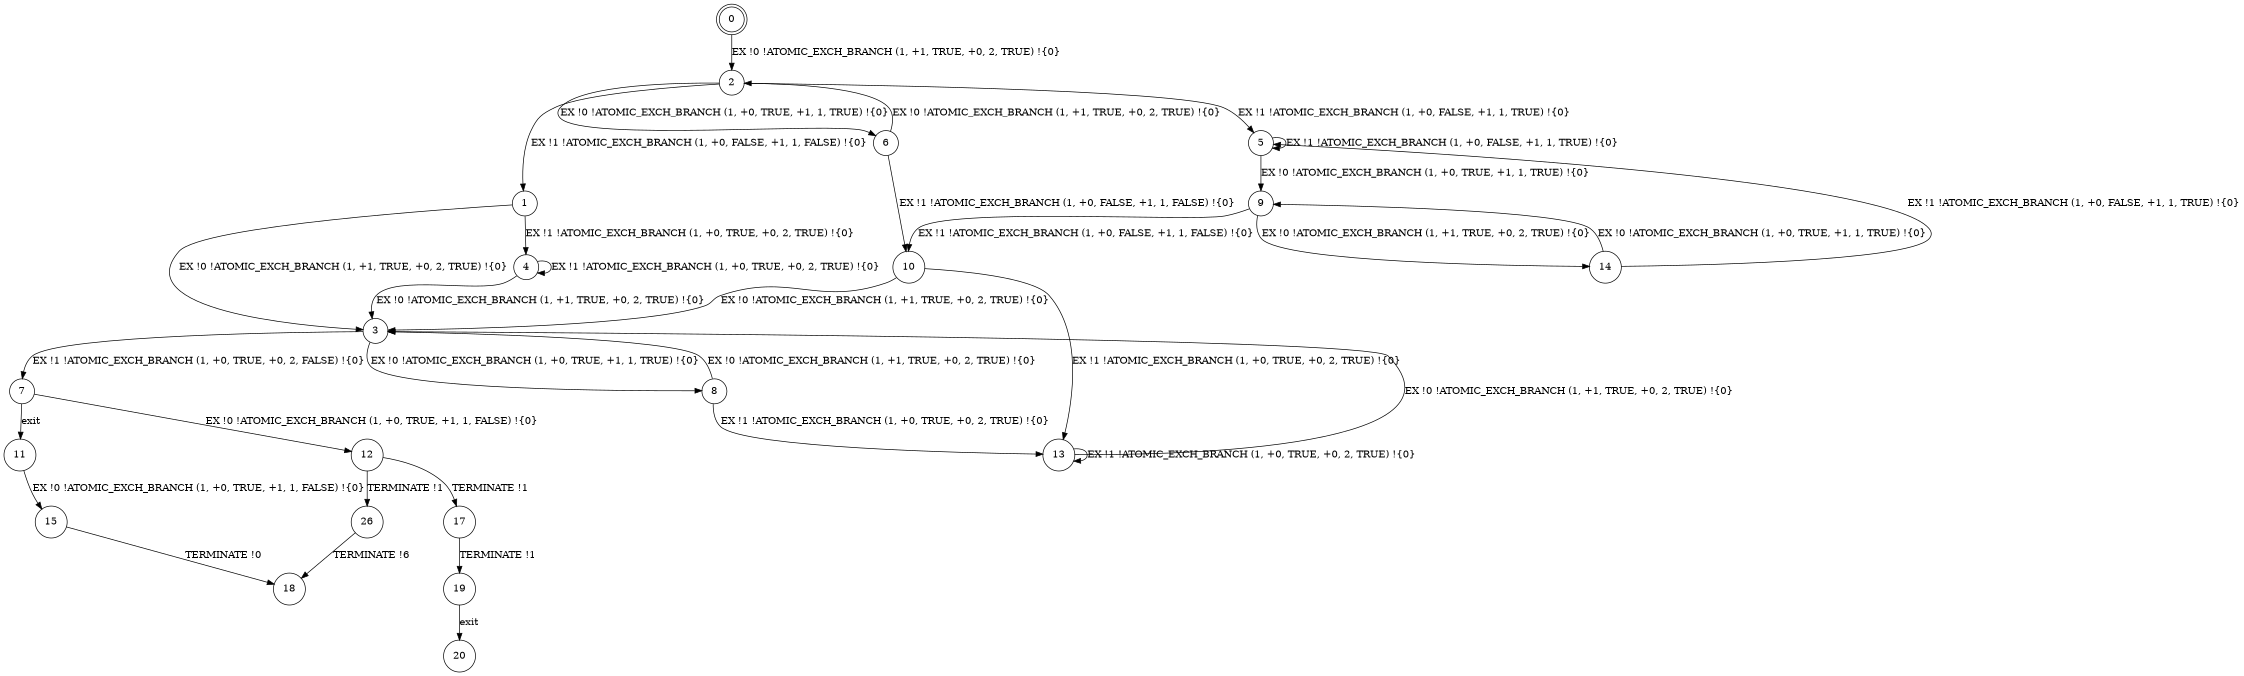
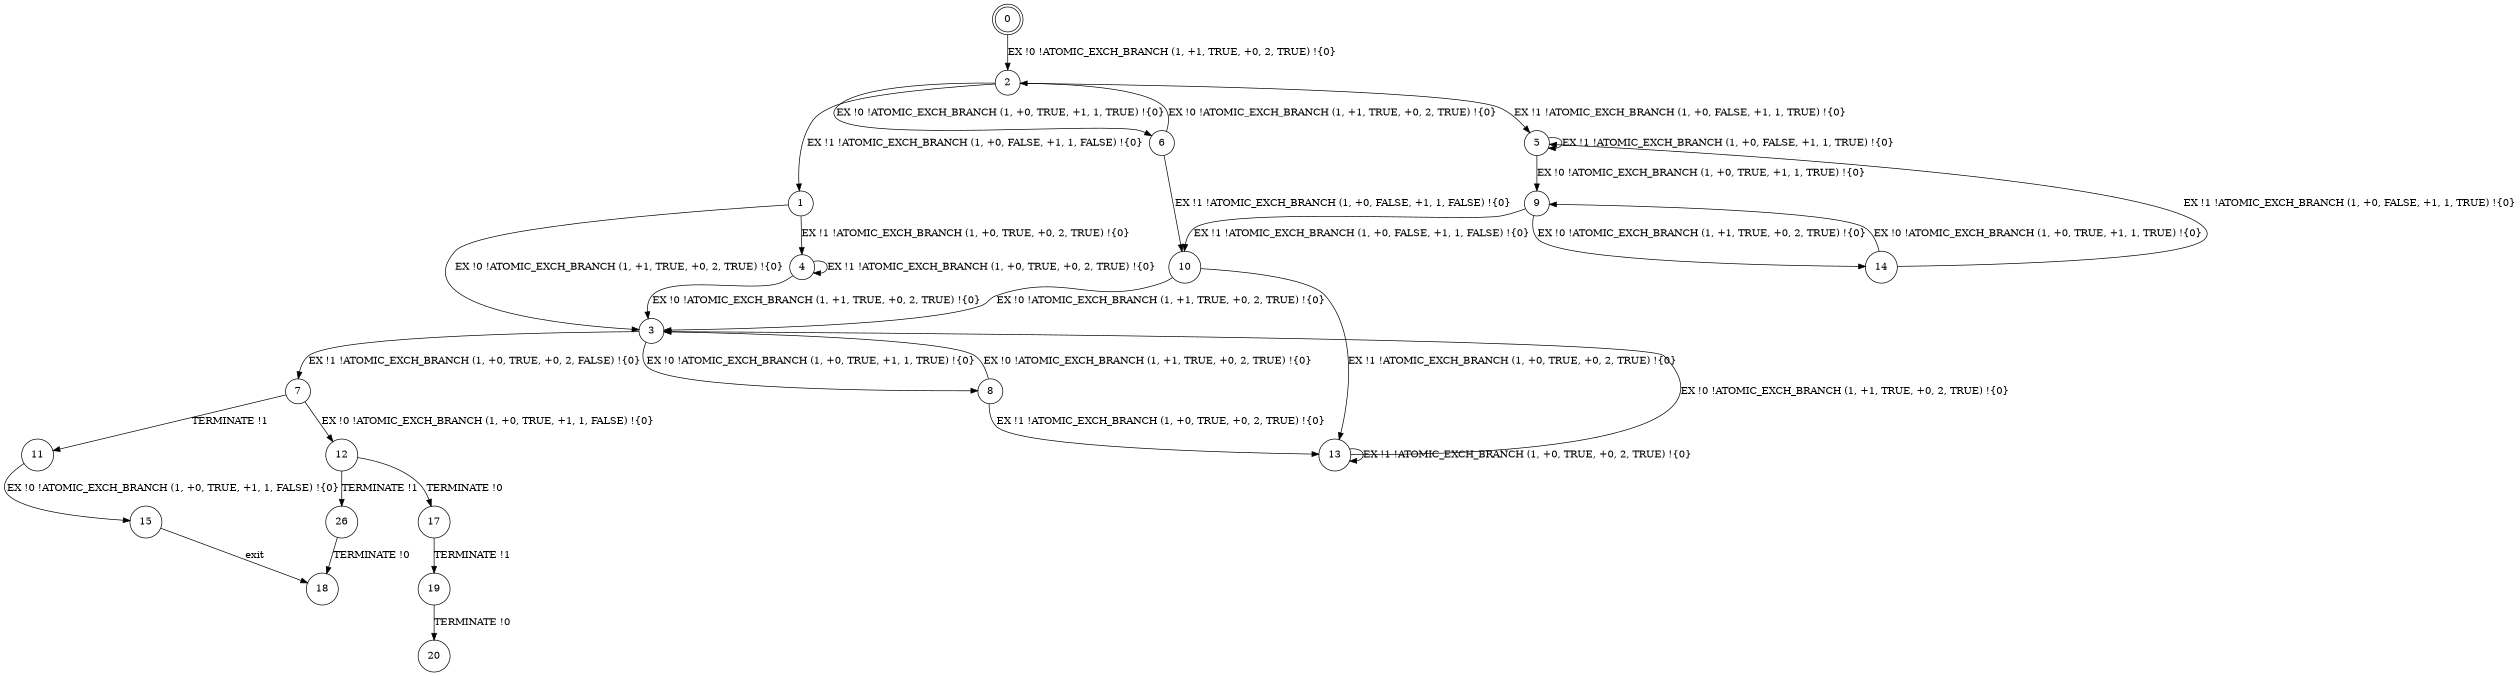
(31, 422) -> (230, 422)
(490, 489) -> (465, 489)
(223, 556) -> (255, 556)
(371, 556) -> (372, 556)
(469, 623) -> (472, 623)
